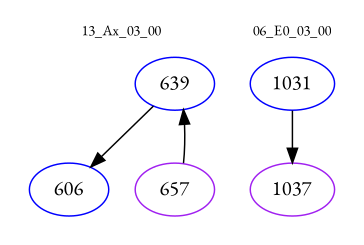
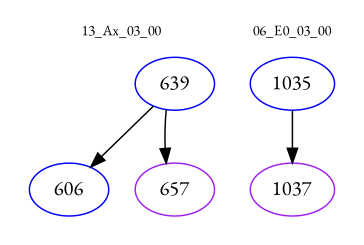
(292, 84) -> (292, 84)
(185, 144) -> (165, 129)
